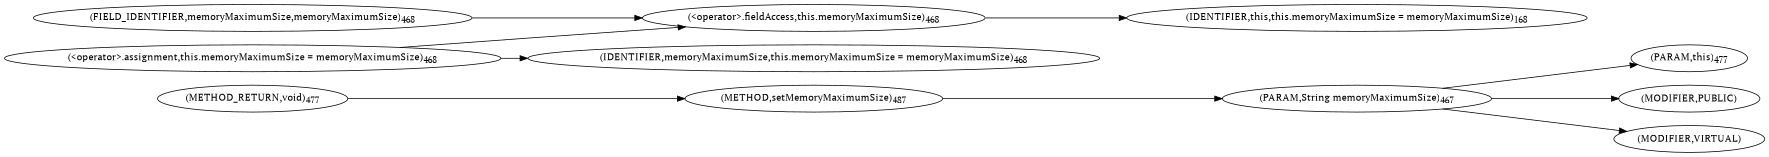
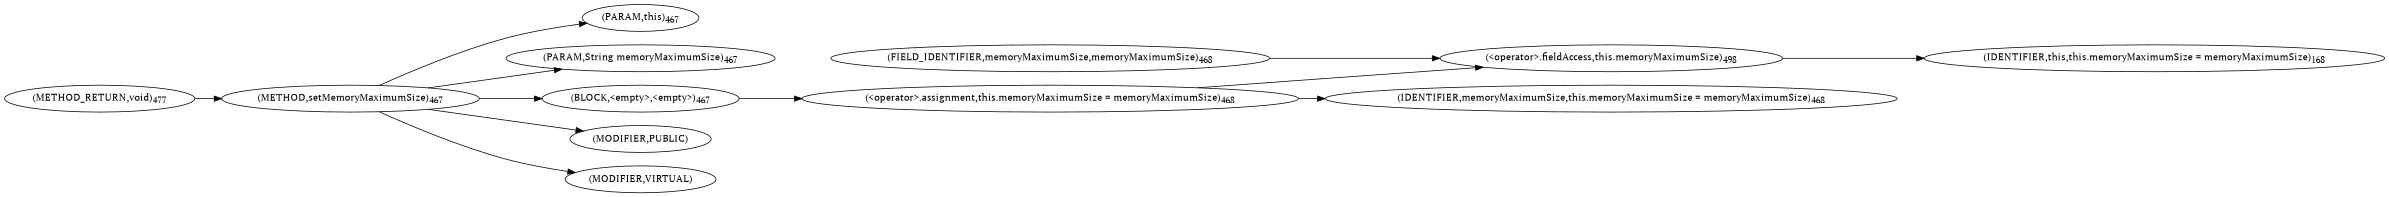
(933, 17) -> (1730, 57)
(1721, 57) -> (672, 17)
(1536, 77) -> (477, 47)
(900, 98) -> (436, 98)
none -> (641, 99)
(1551, 99) -> (502, 120)
(1531, 120) -> (471, 149)
